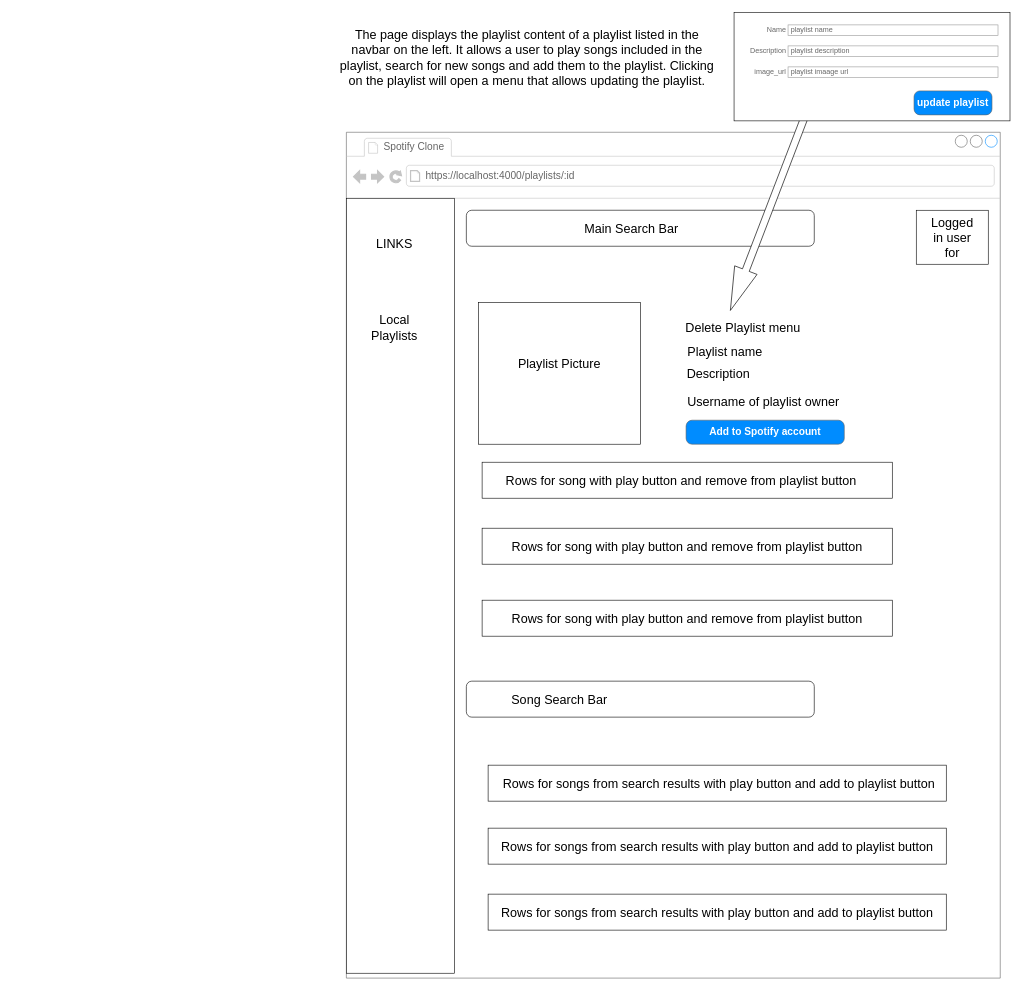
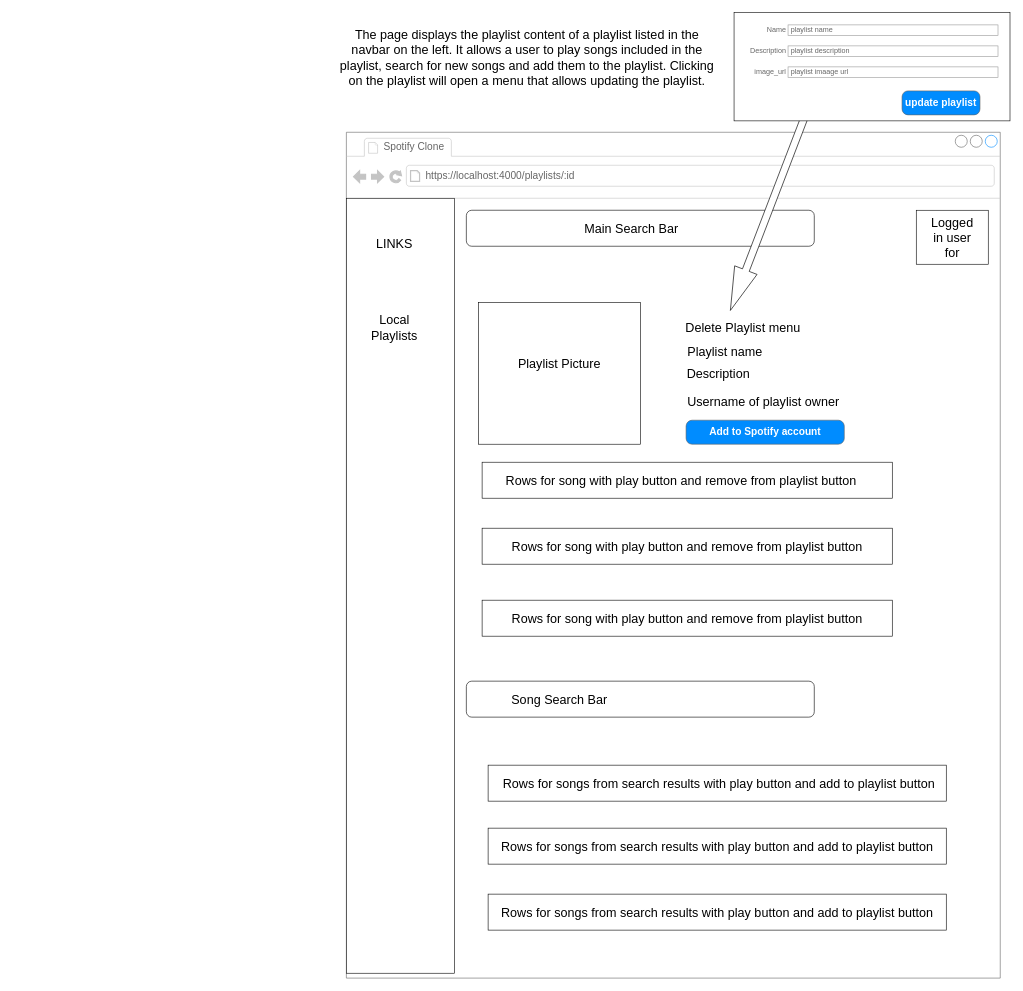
(953, 103) -> (941, 103)
